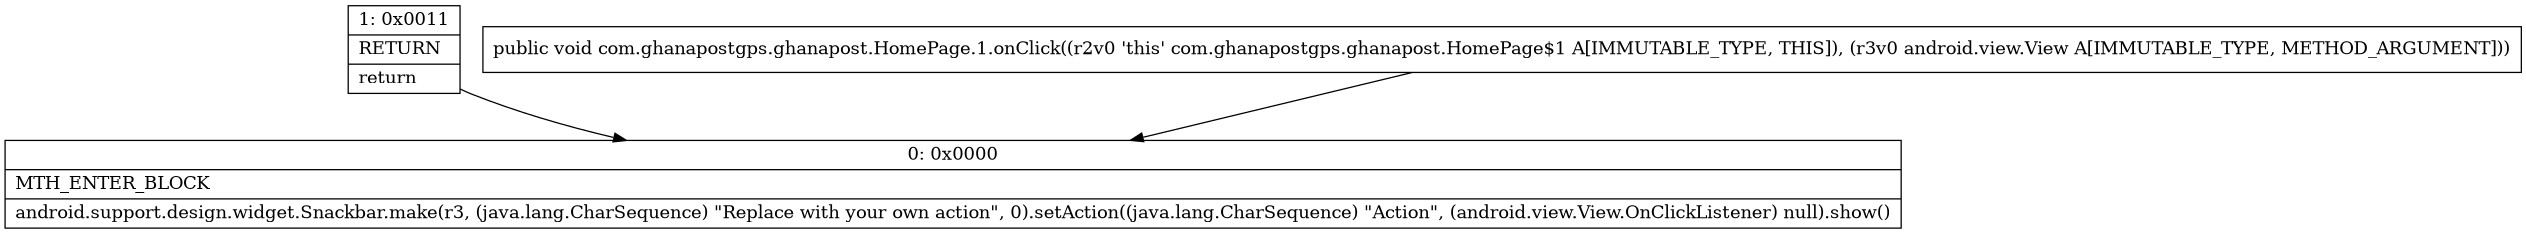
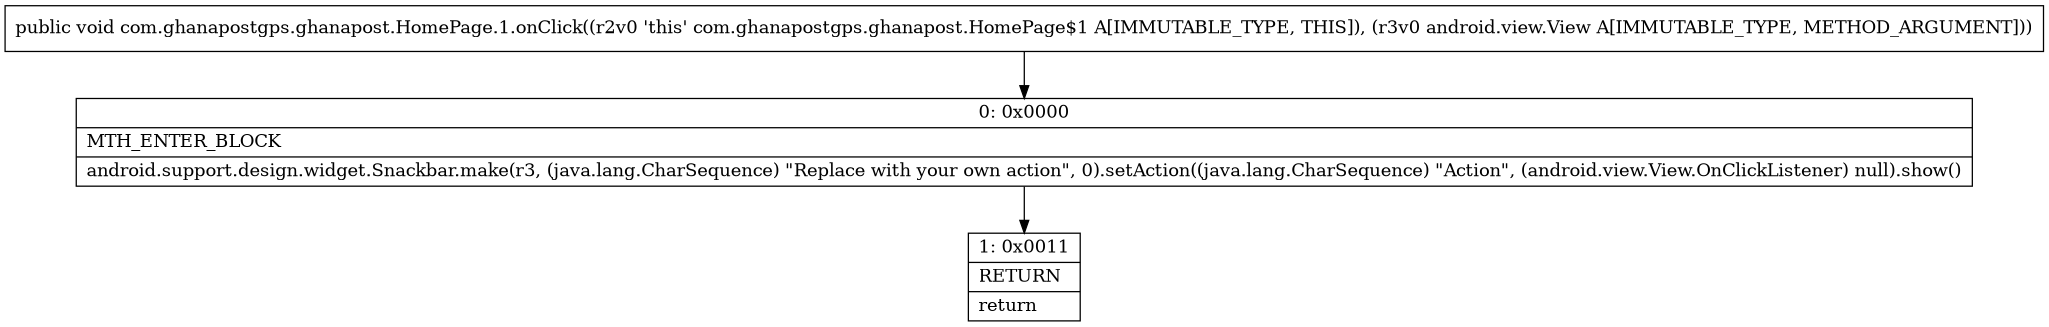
(536, 116) -> (1024, 203)
